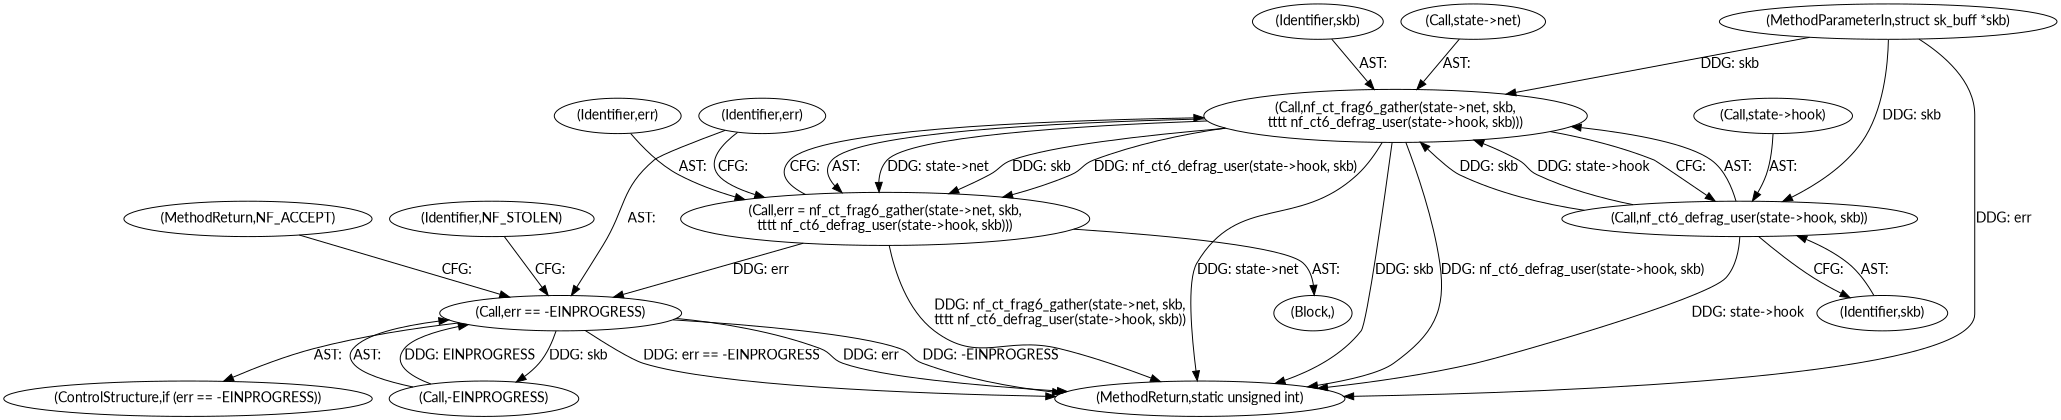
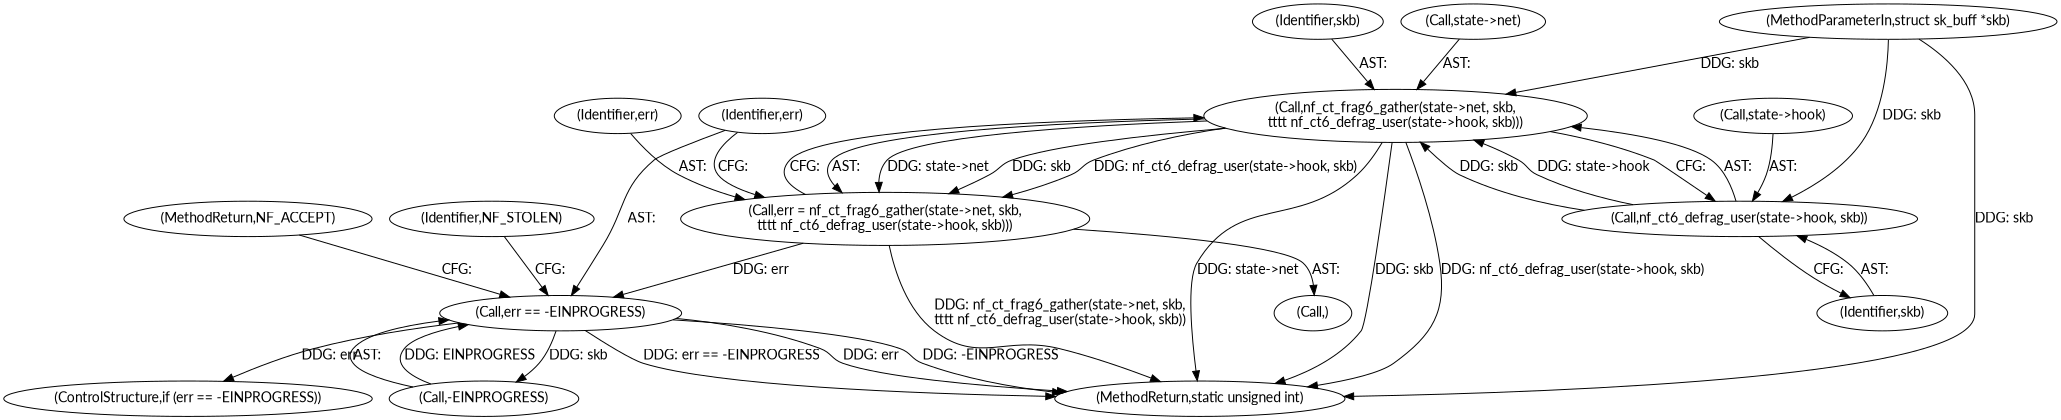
(2004, 219) -> (2004, 219)
(1313, 313) -> (1313, 313)
(1552, 342) -> none
(330, 356) -> (330, 356)
